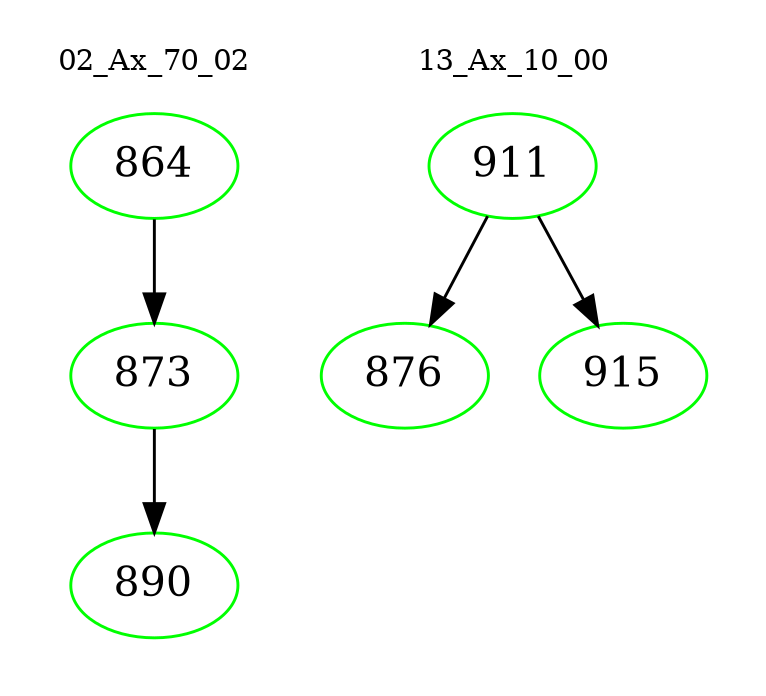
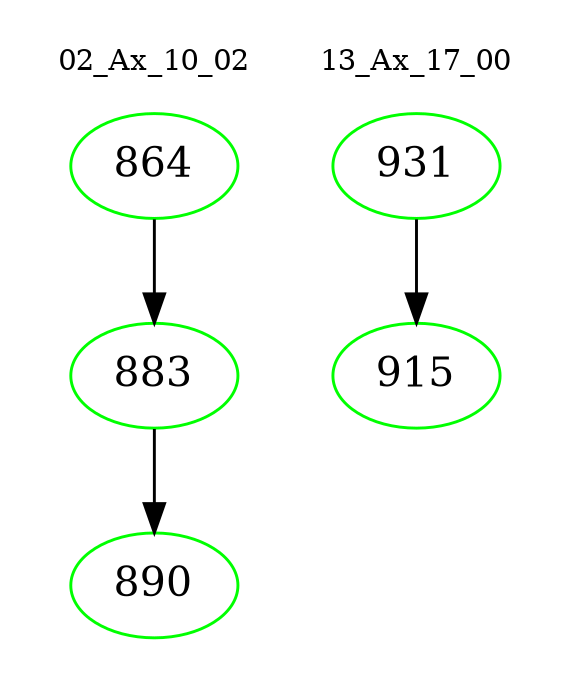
(154, 63) -> (154, 63)
(514, 63) -> (416, 63)
(513, 166) -> (416, 166)
(154, 376) -> (154, 376)
(405, 376) -> none
